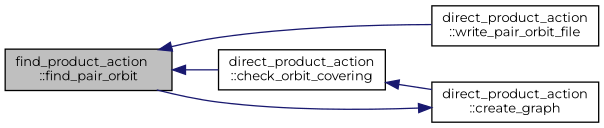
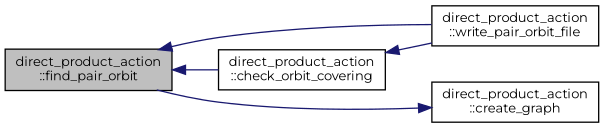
(89, 70) -> (89, 70)
(415, 87) -> (415, 46)
